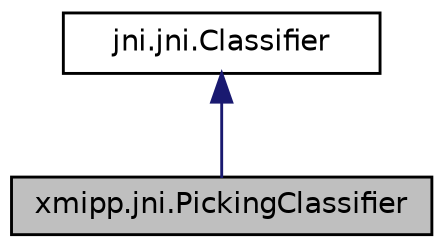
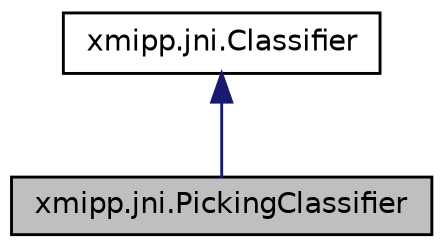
(222, 43) -> (222, 43)
